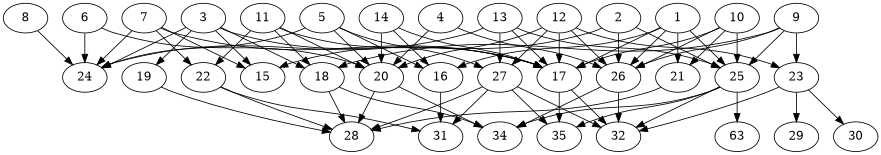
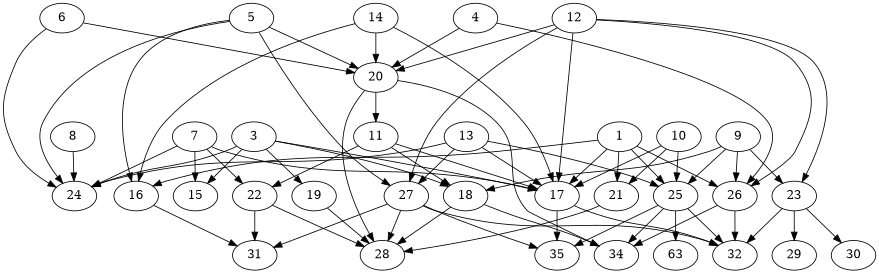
(619, 18) -> none
(318, 46) -> (376, 103)
(682, 46) -> none
